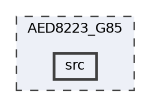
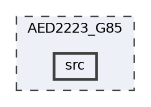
(75, 29) -> (75, 29)
